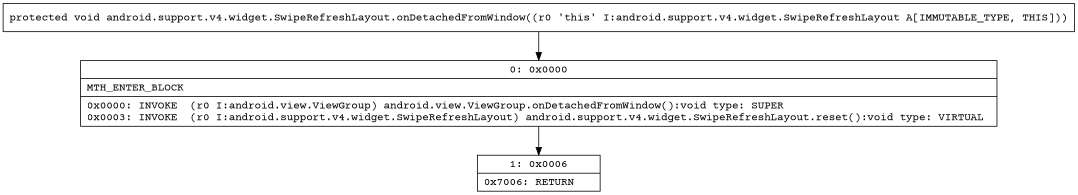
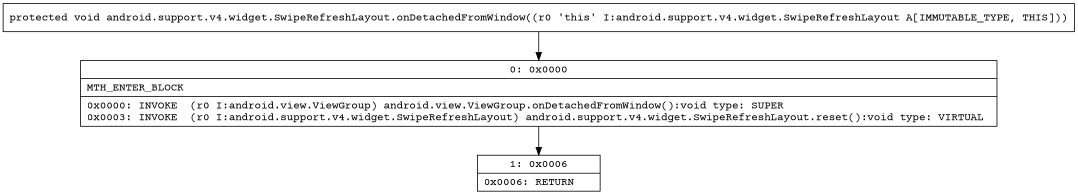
(539, 182) -> (539, 182)
